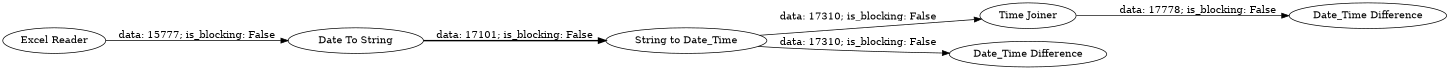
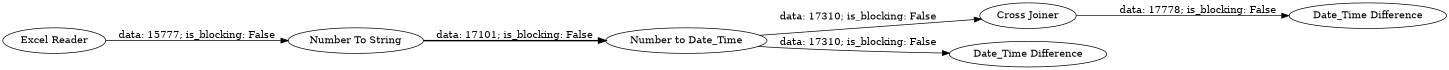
(1028, 16) -> (1028, 16)
(356, 41) -> (356, 41)
(686, 41) -> (686, 41)
